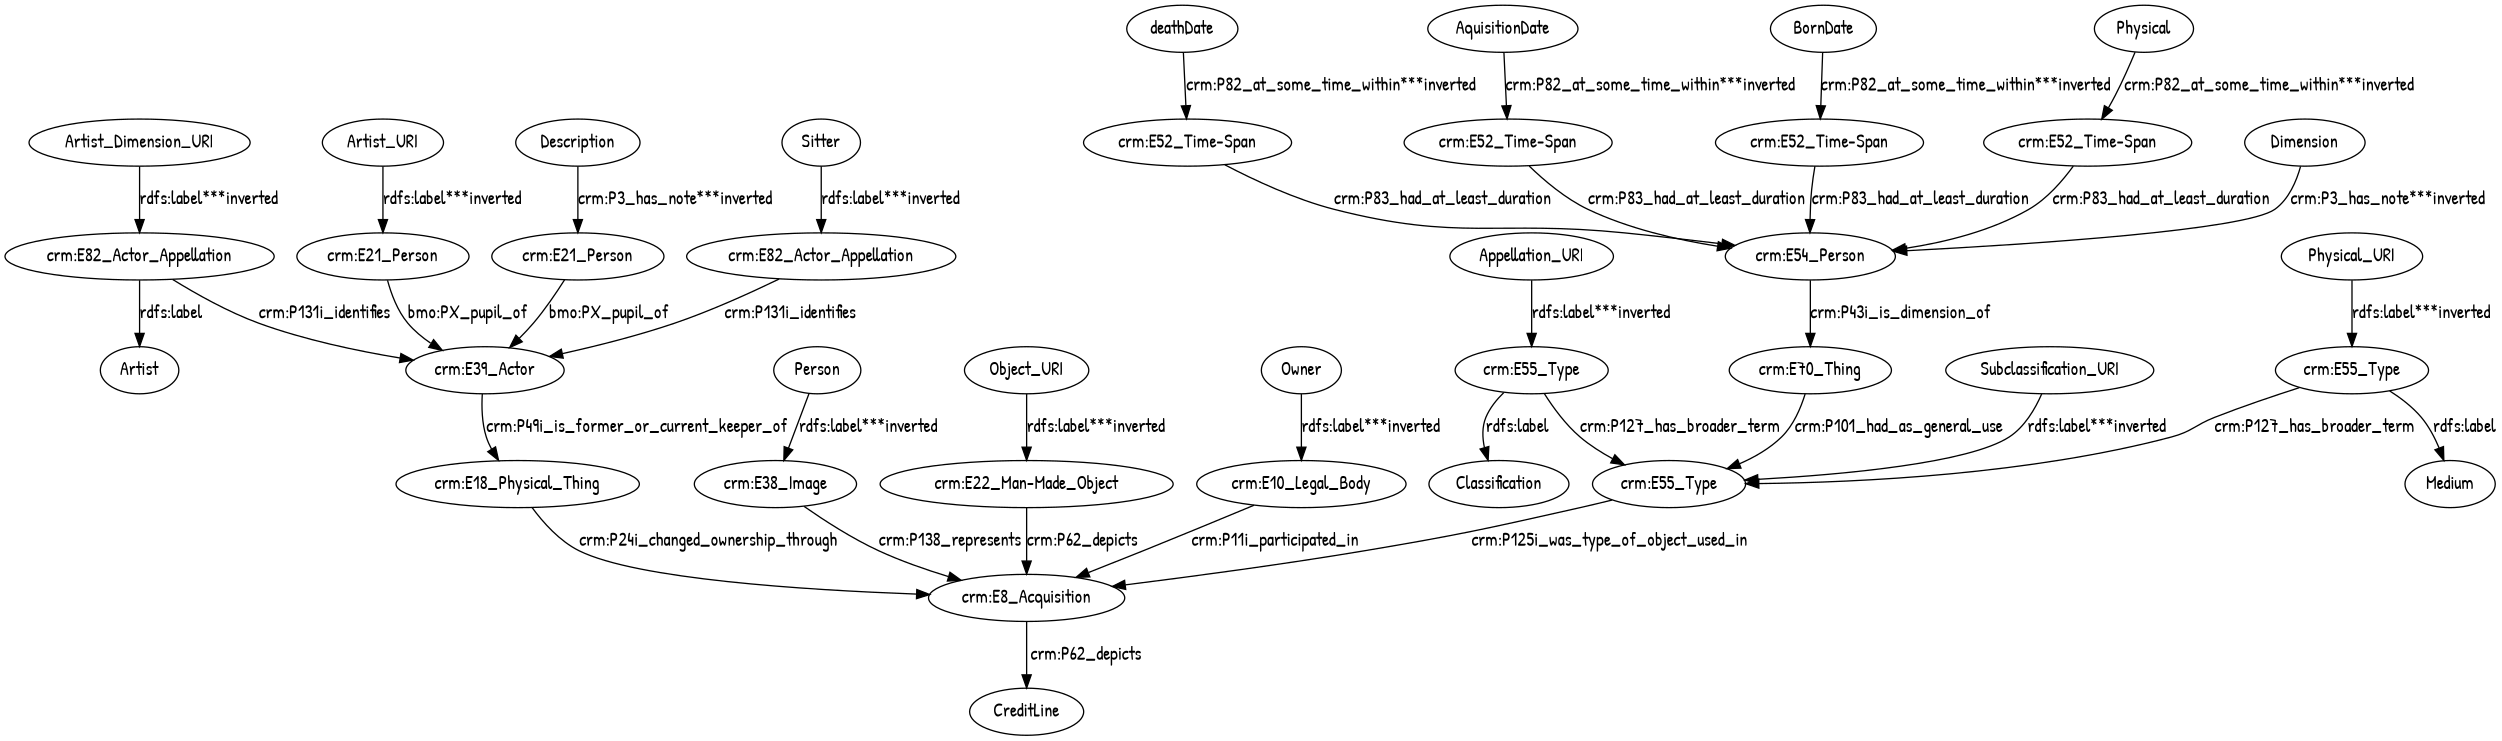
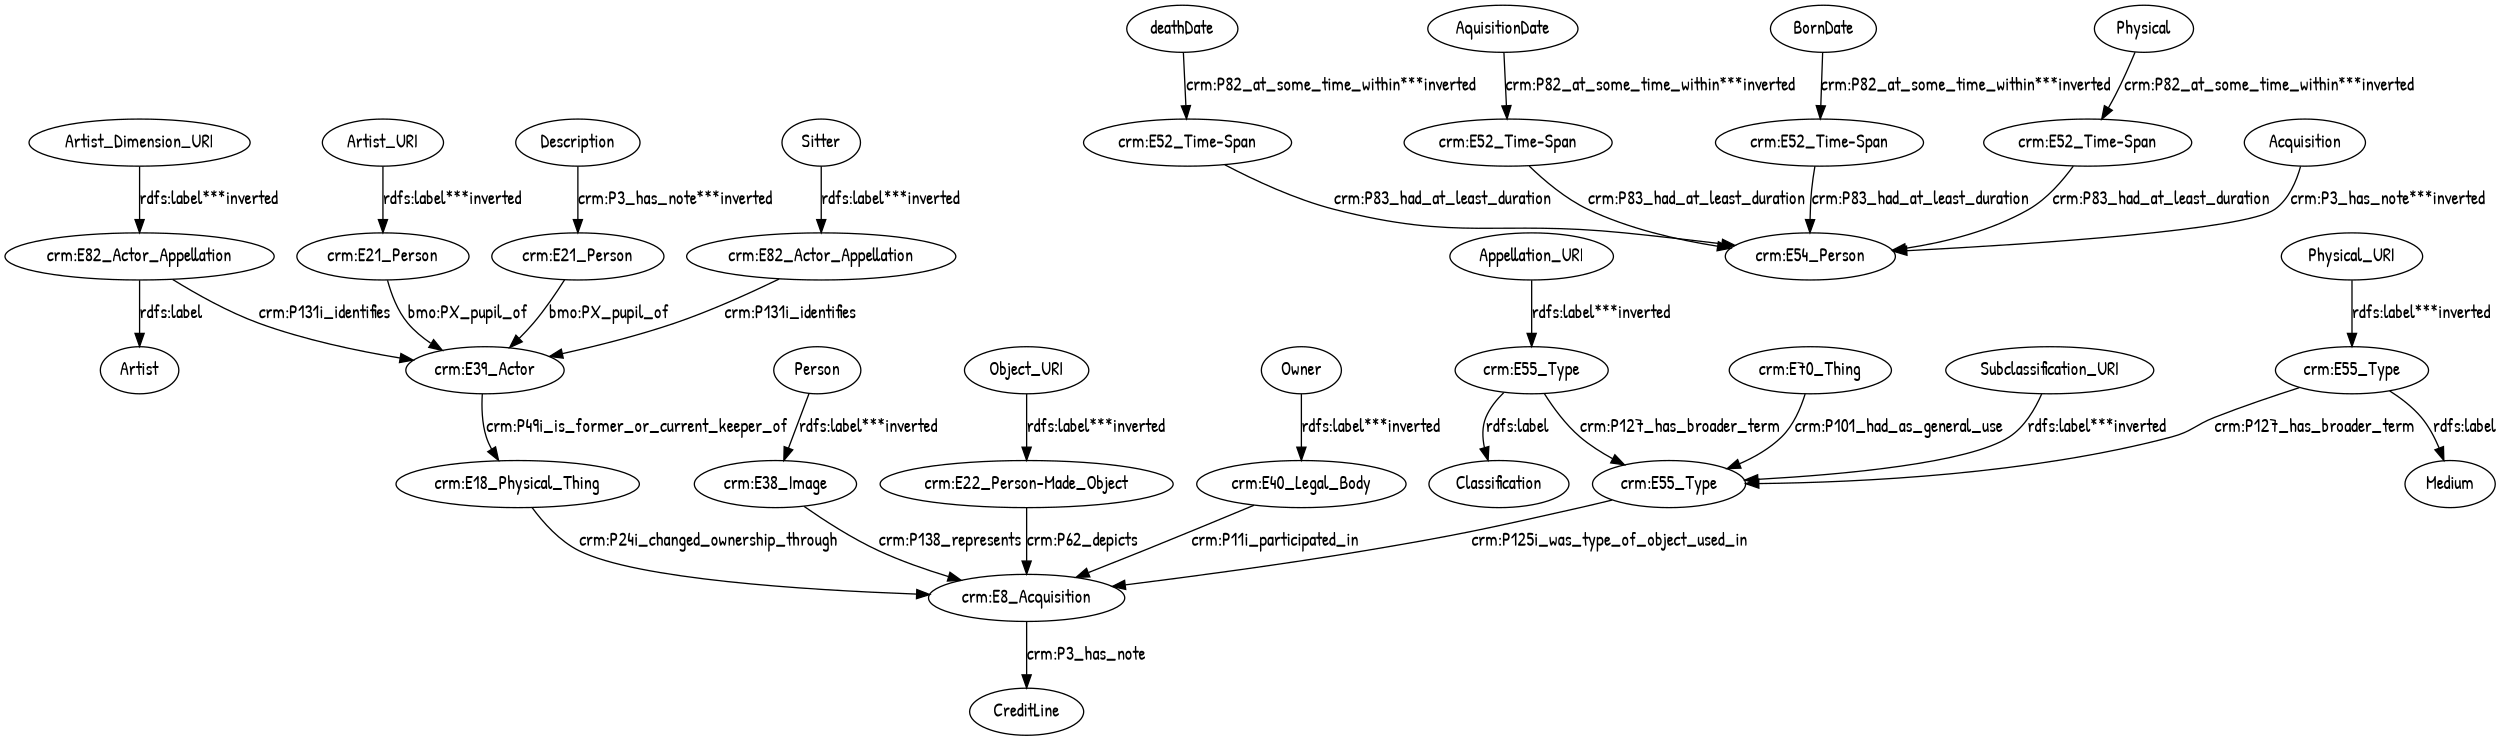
(2305, 143) -> (2305, 143)
(1810, 307) -> none
(1027, 484) -> (1027, 484)
(1301, 484) -> (1301, 484)
(1086, 655) -> (1086, 655)
